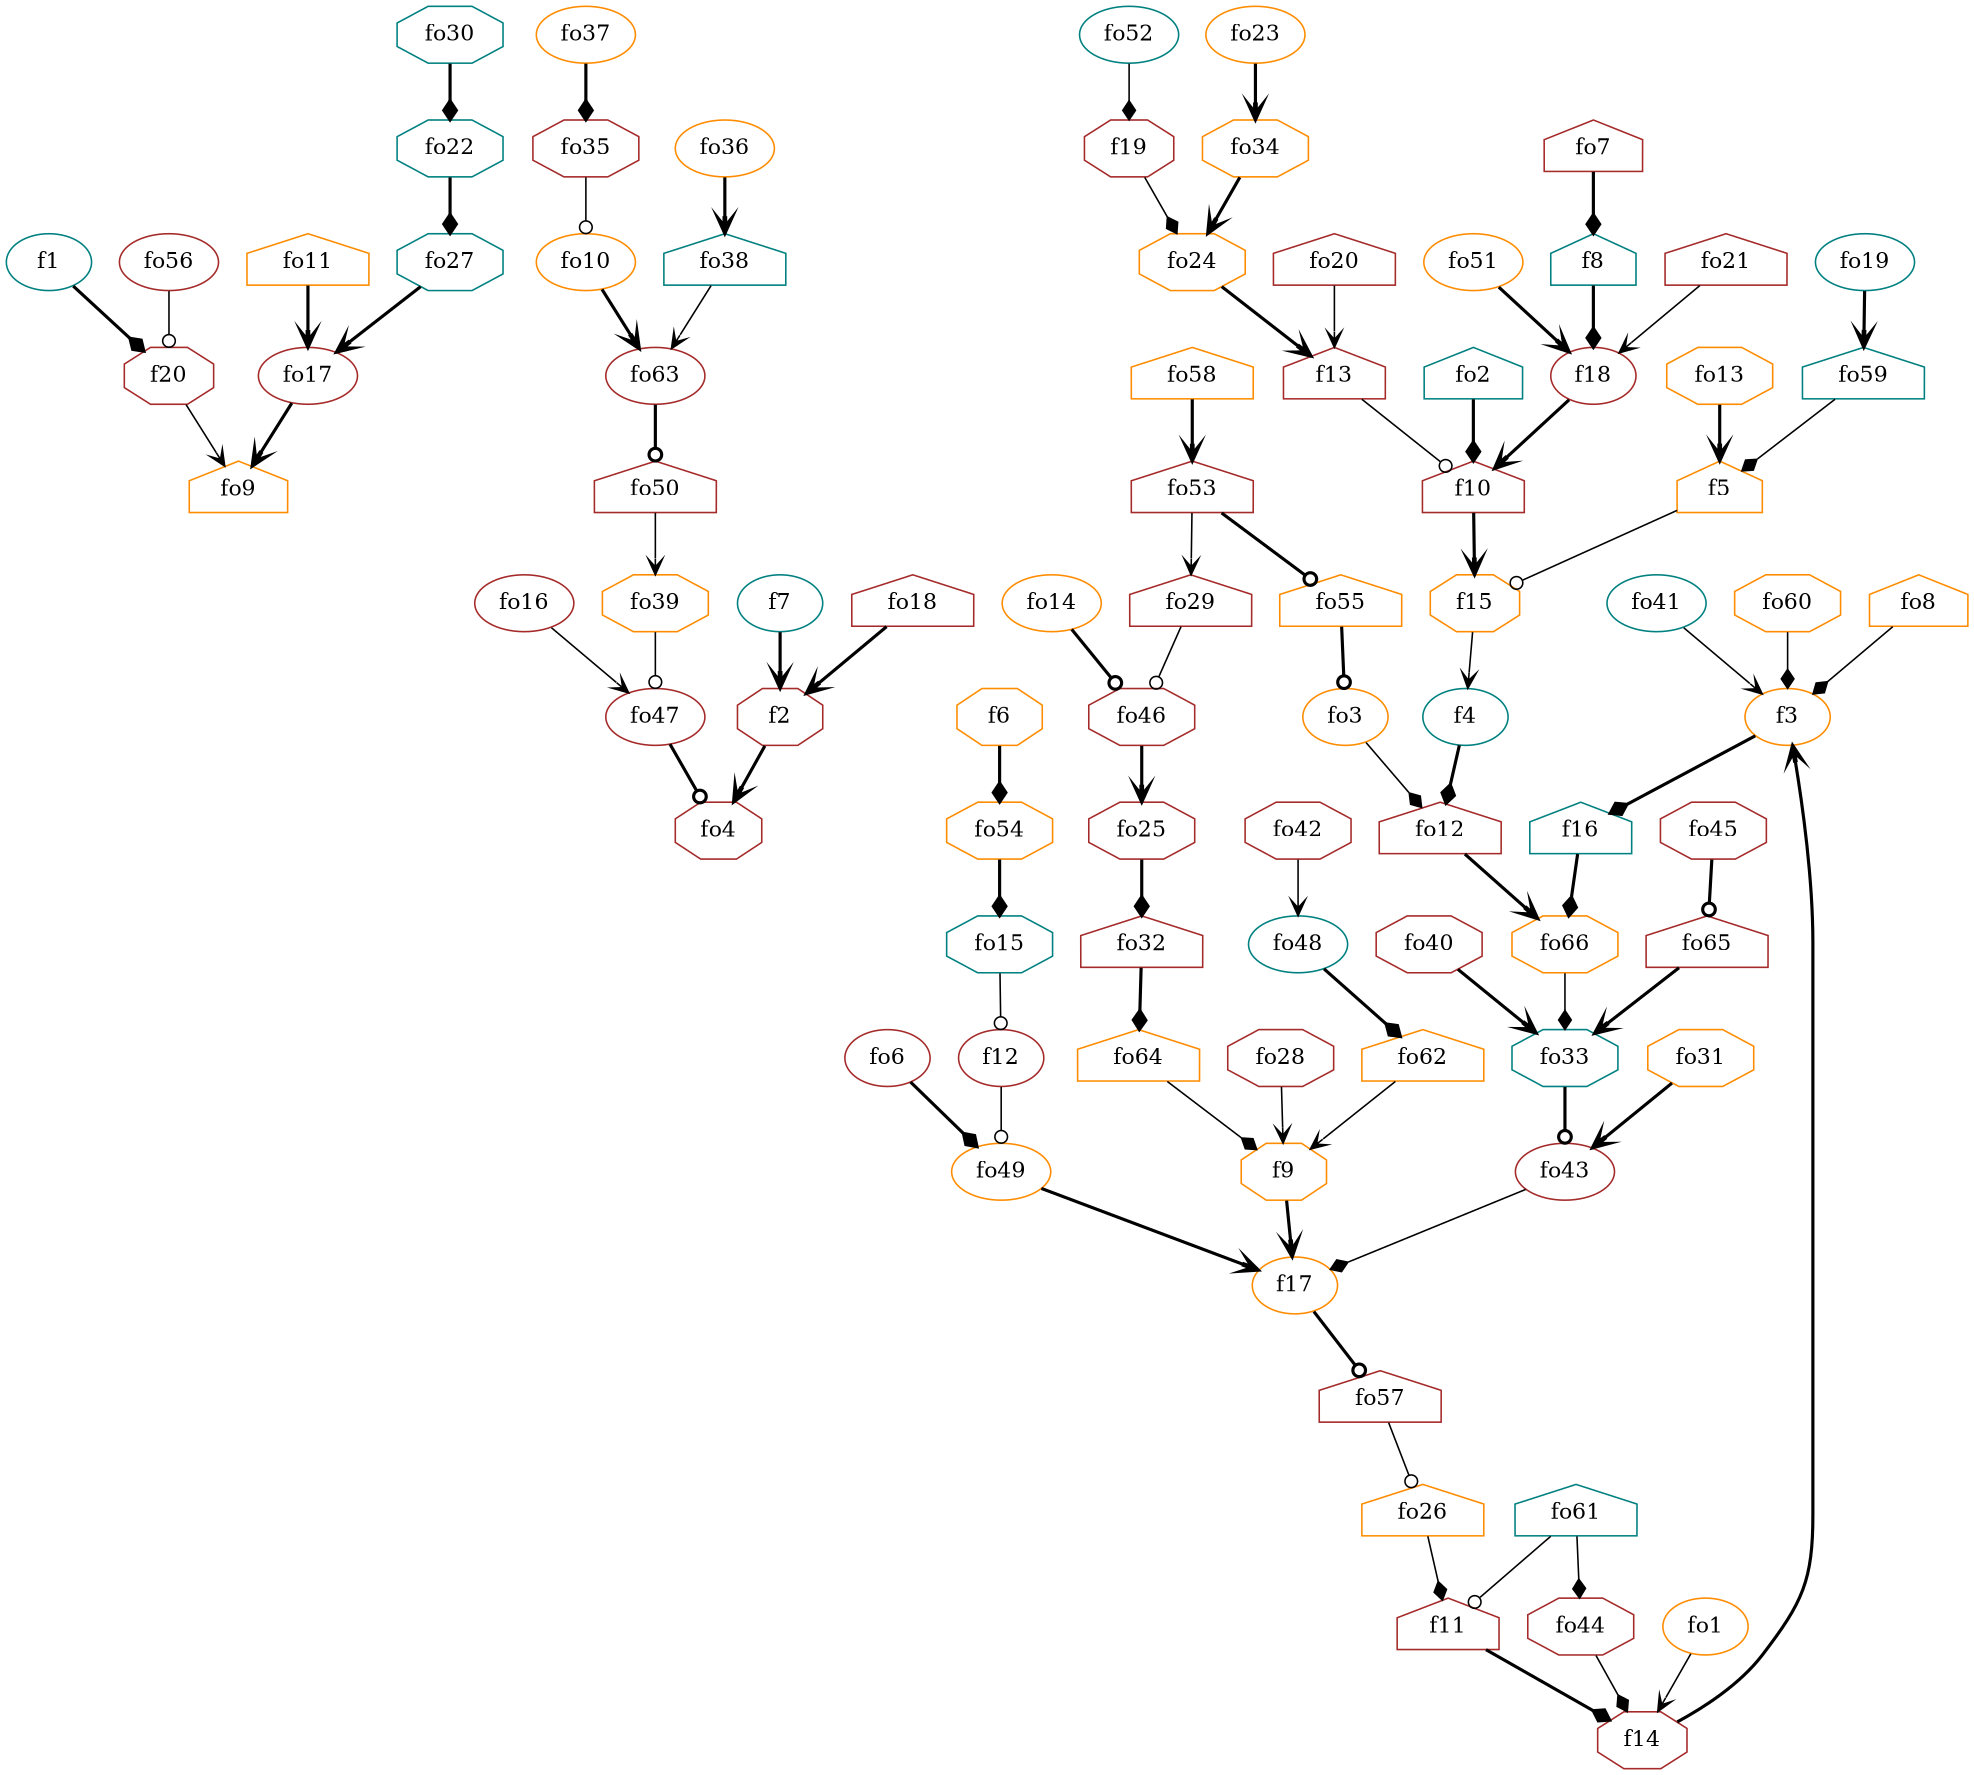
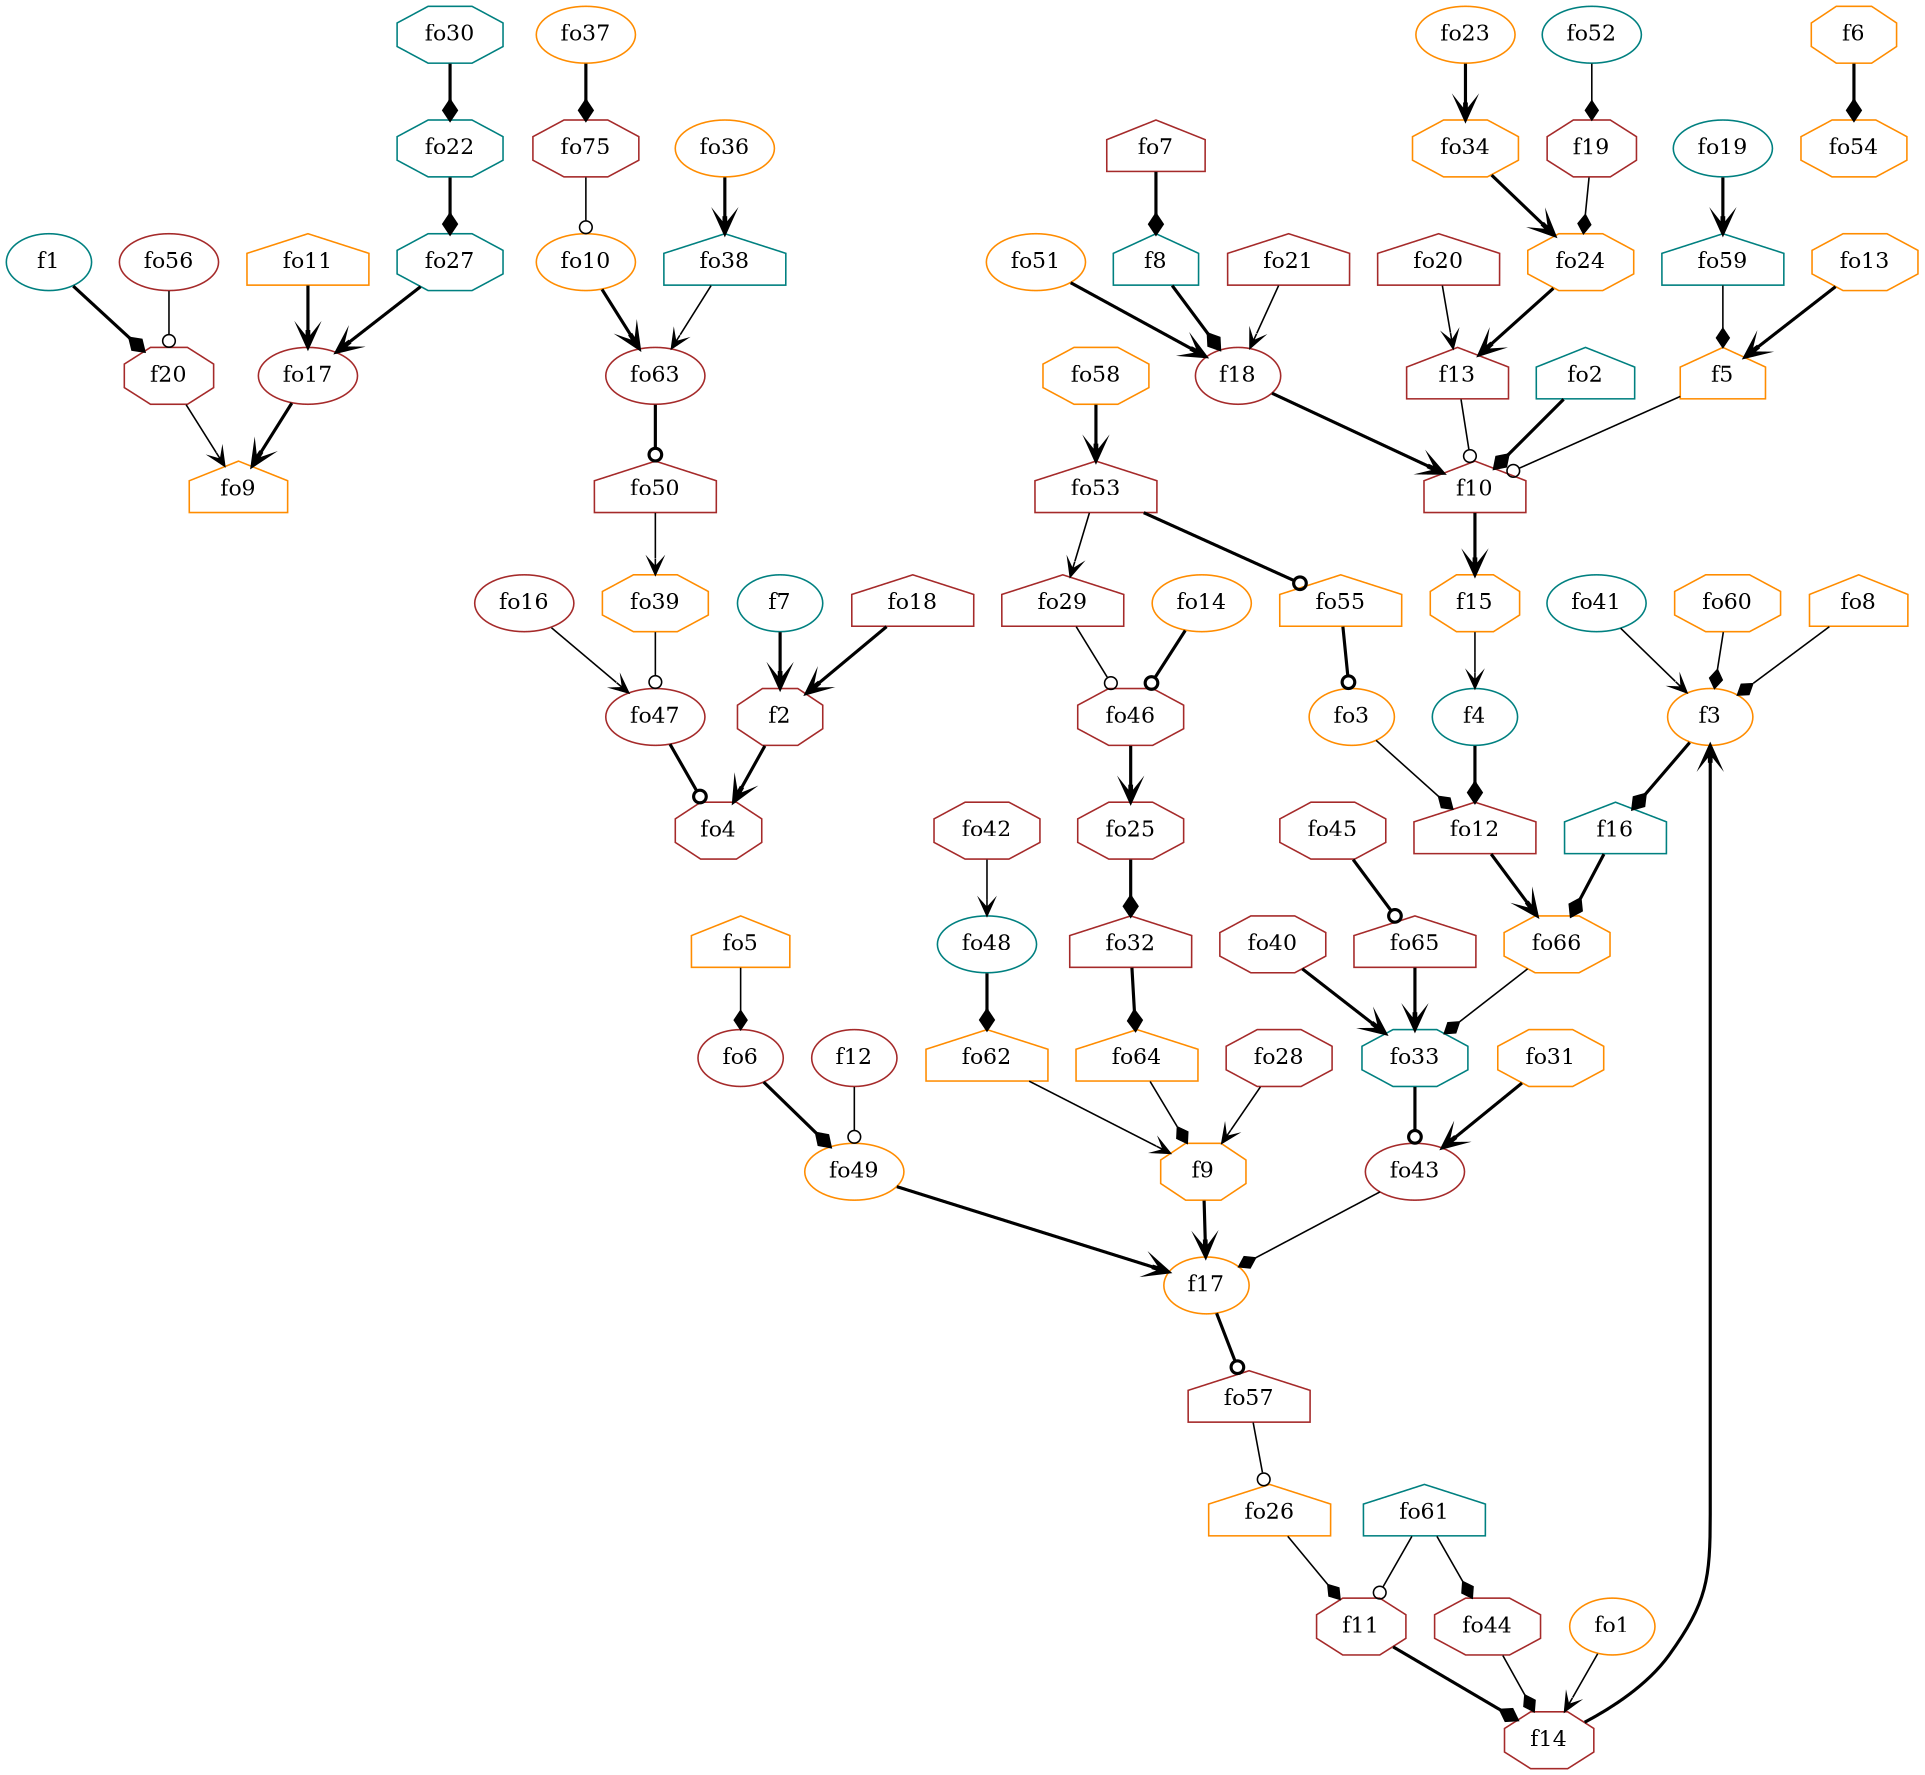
(586, 148) -> (586, 148)
(1192, 376) -> (1096, 376)
(1600, 545) -> (1600, 432)
none -> (741, 944)
(1000, 944) -> none
(1448, 1627) -> (1361, 1627)
